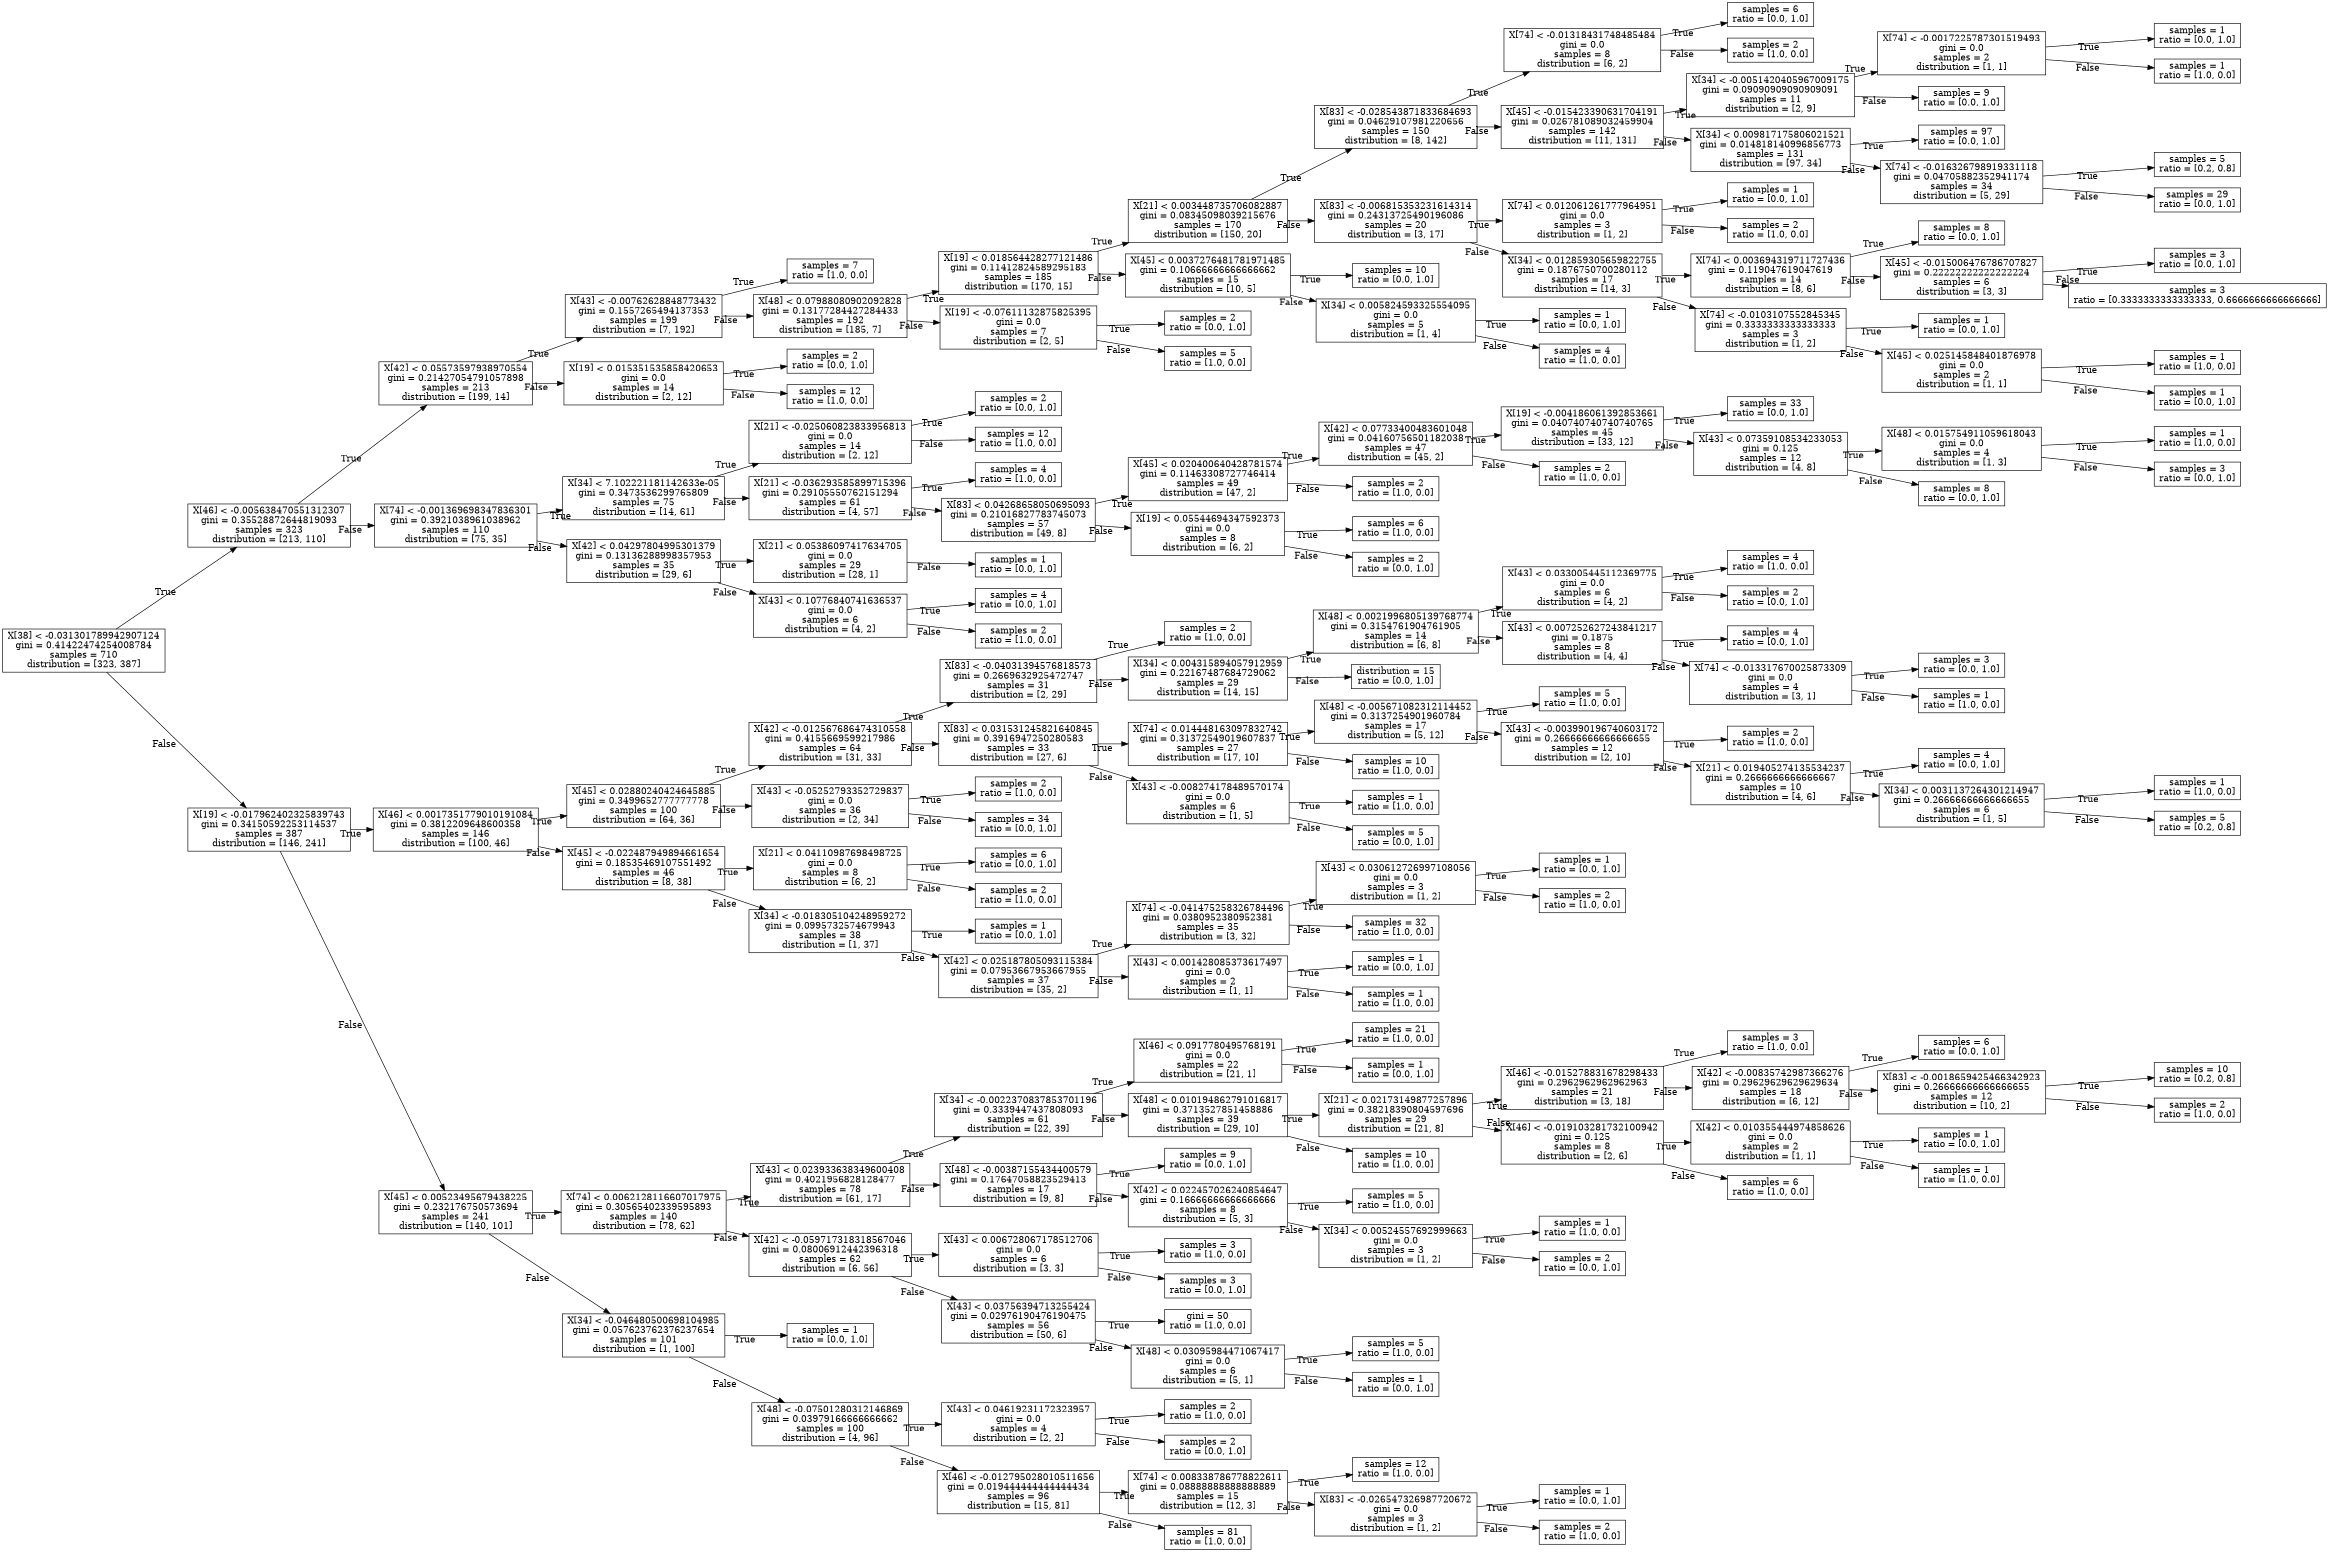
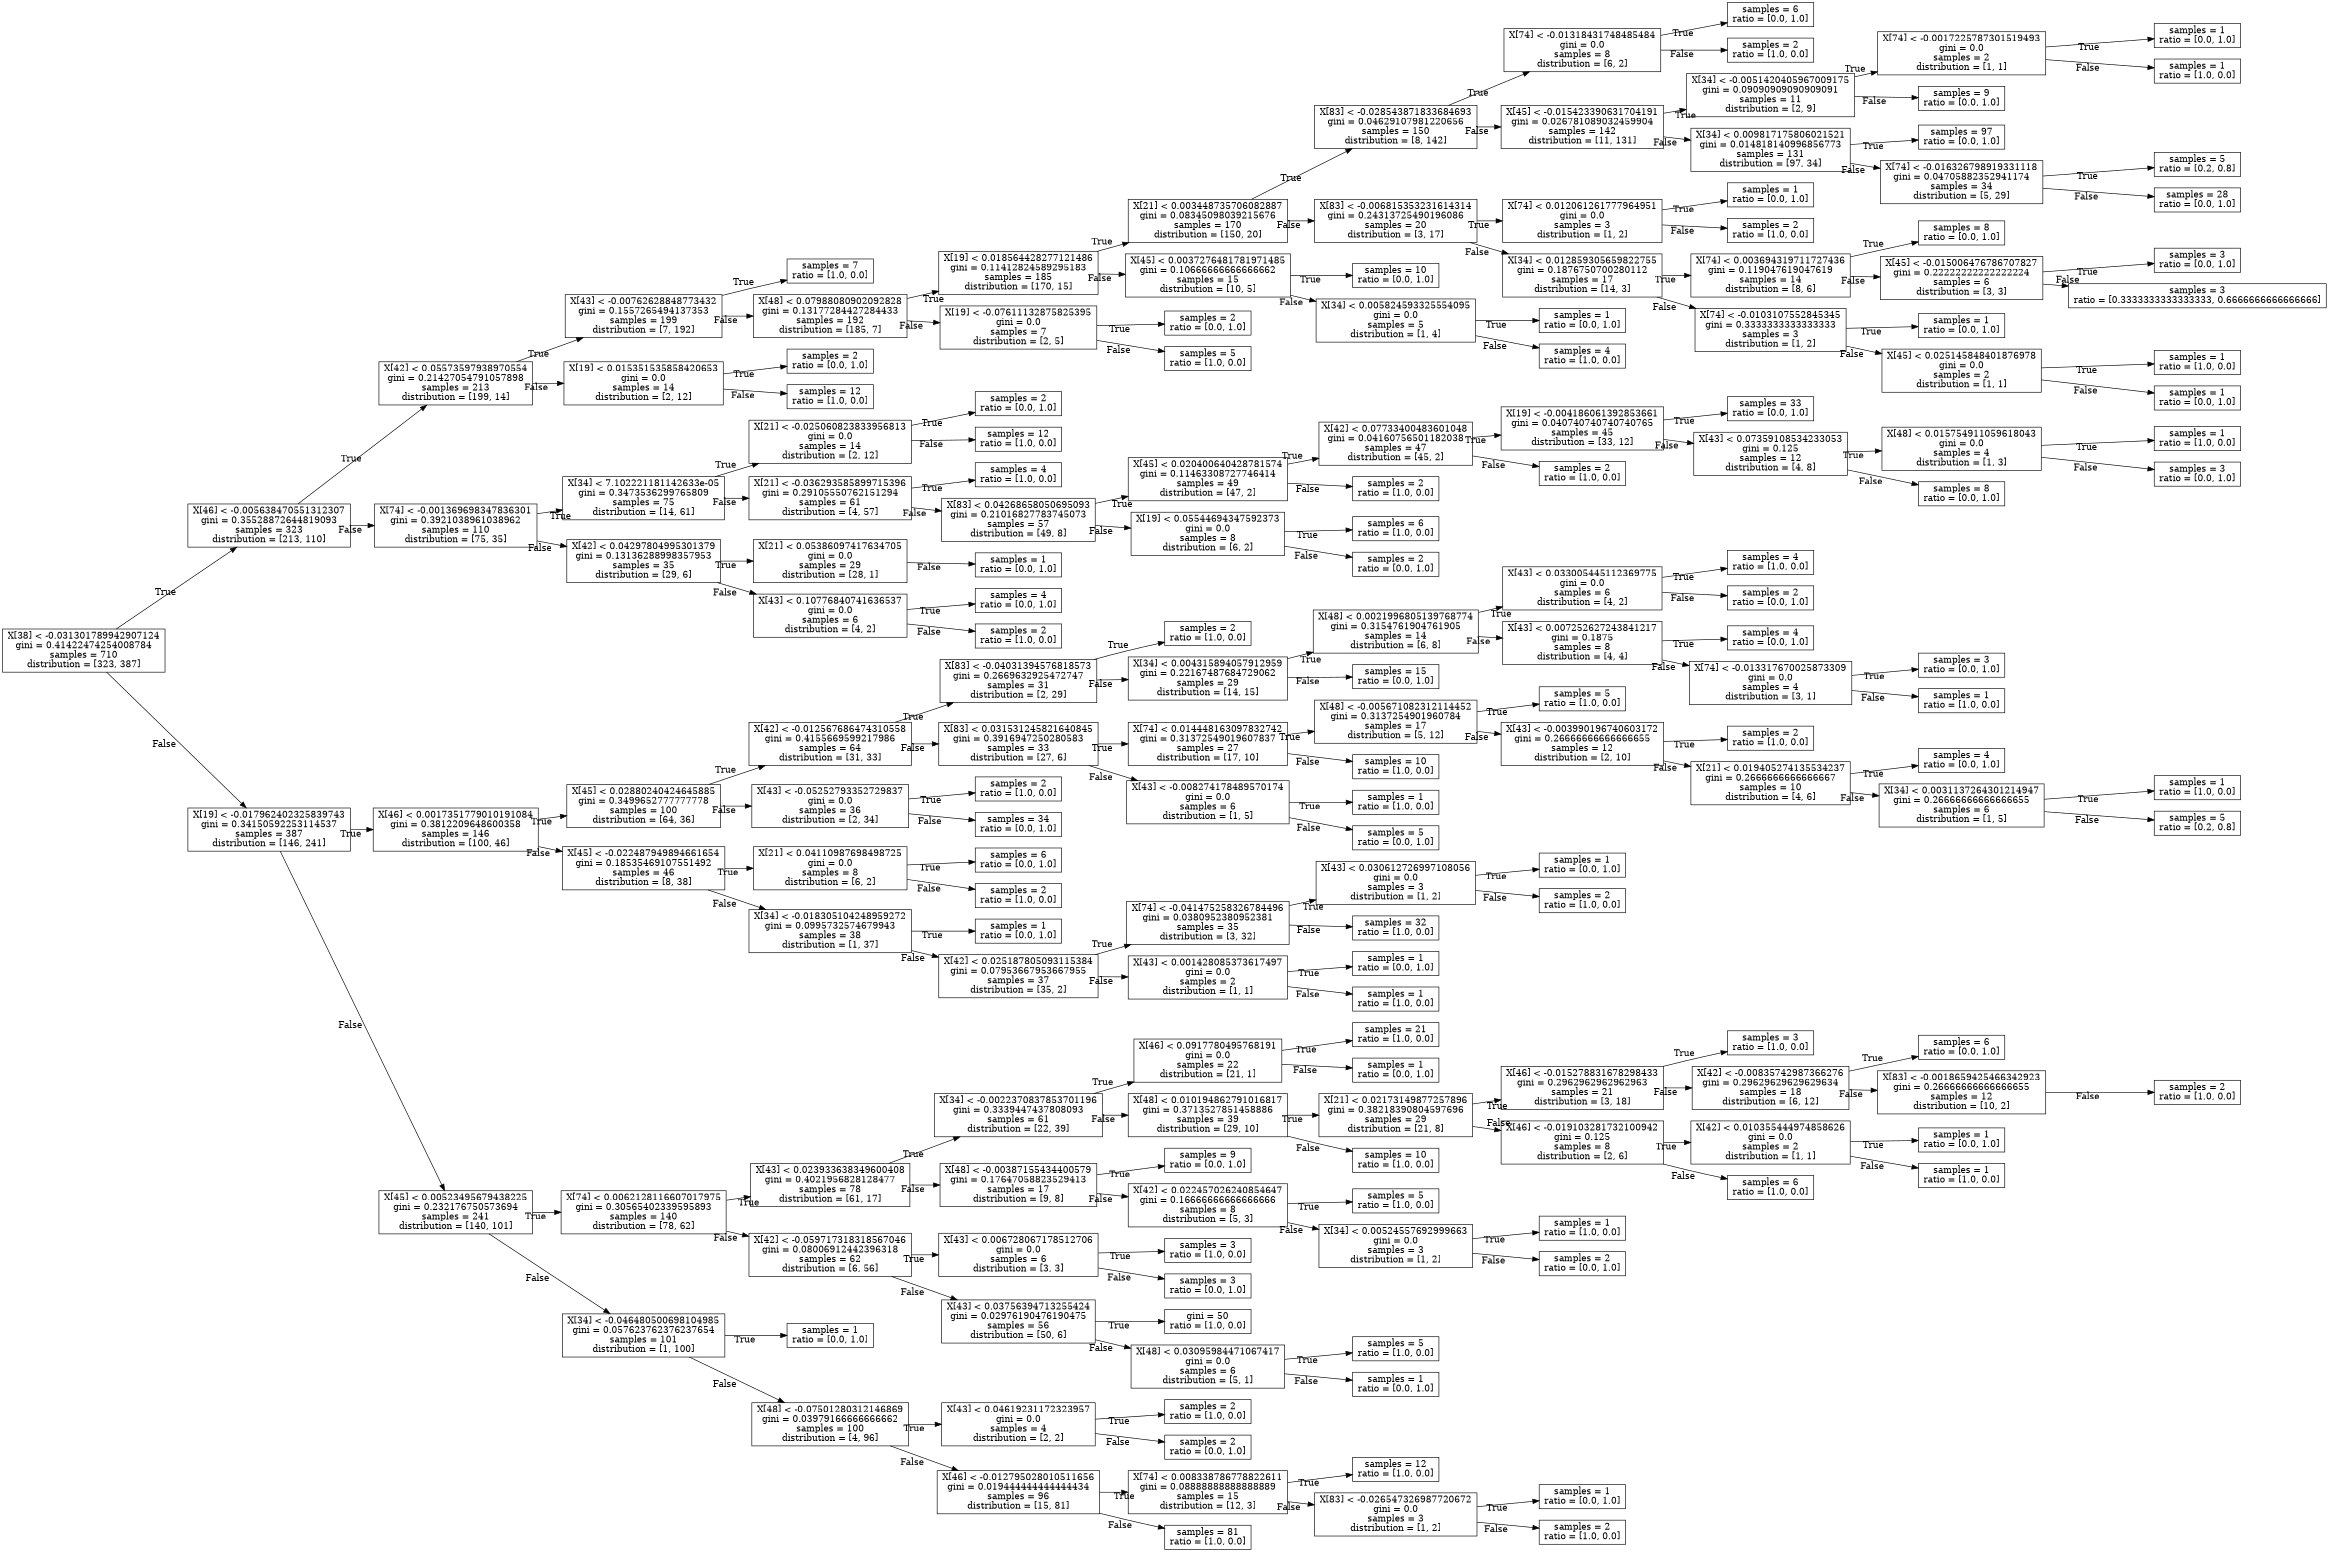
(2197, 200) -> (2197, 200)
(1396, 677) -> (1396, 677)
(2197, 1075) -> none
